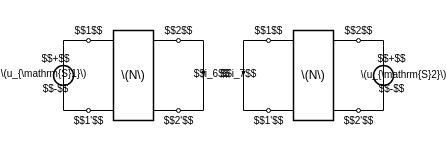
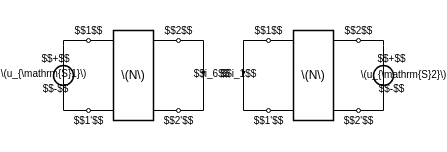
(239, 74) -> (239, 74)
